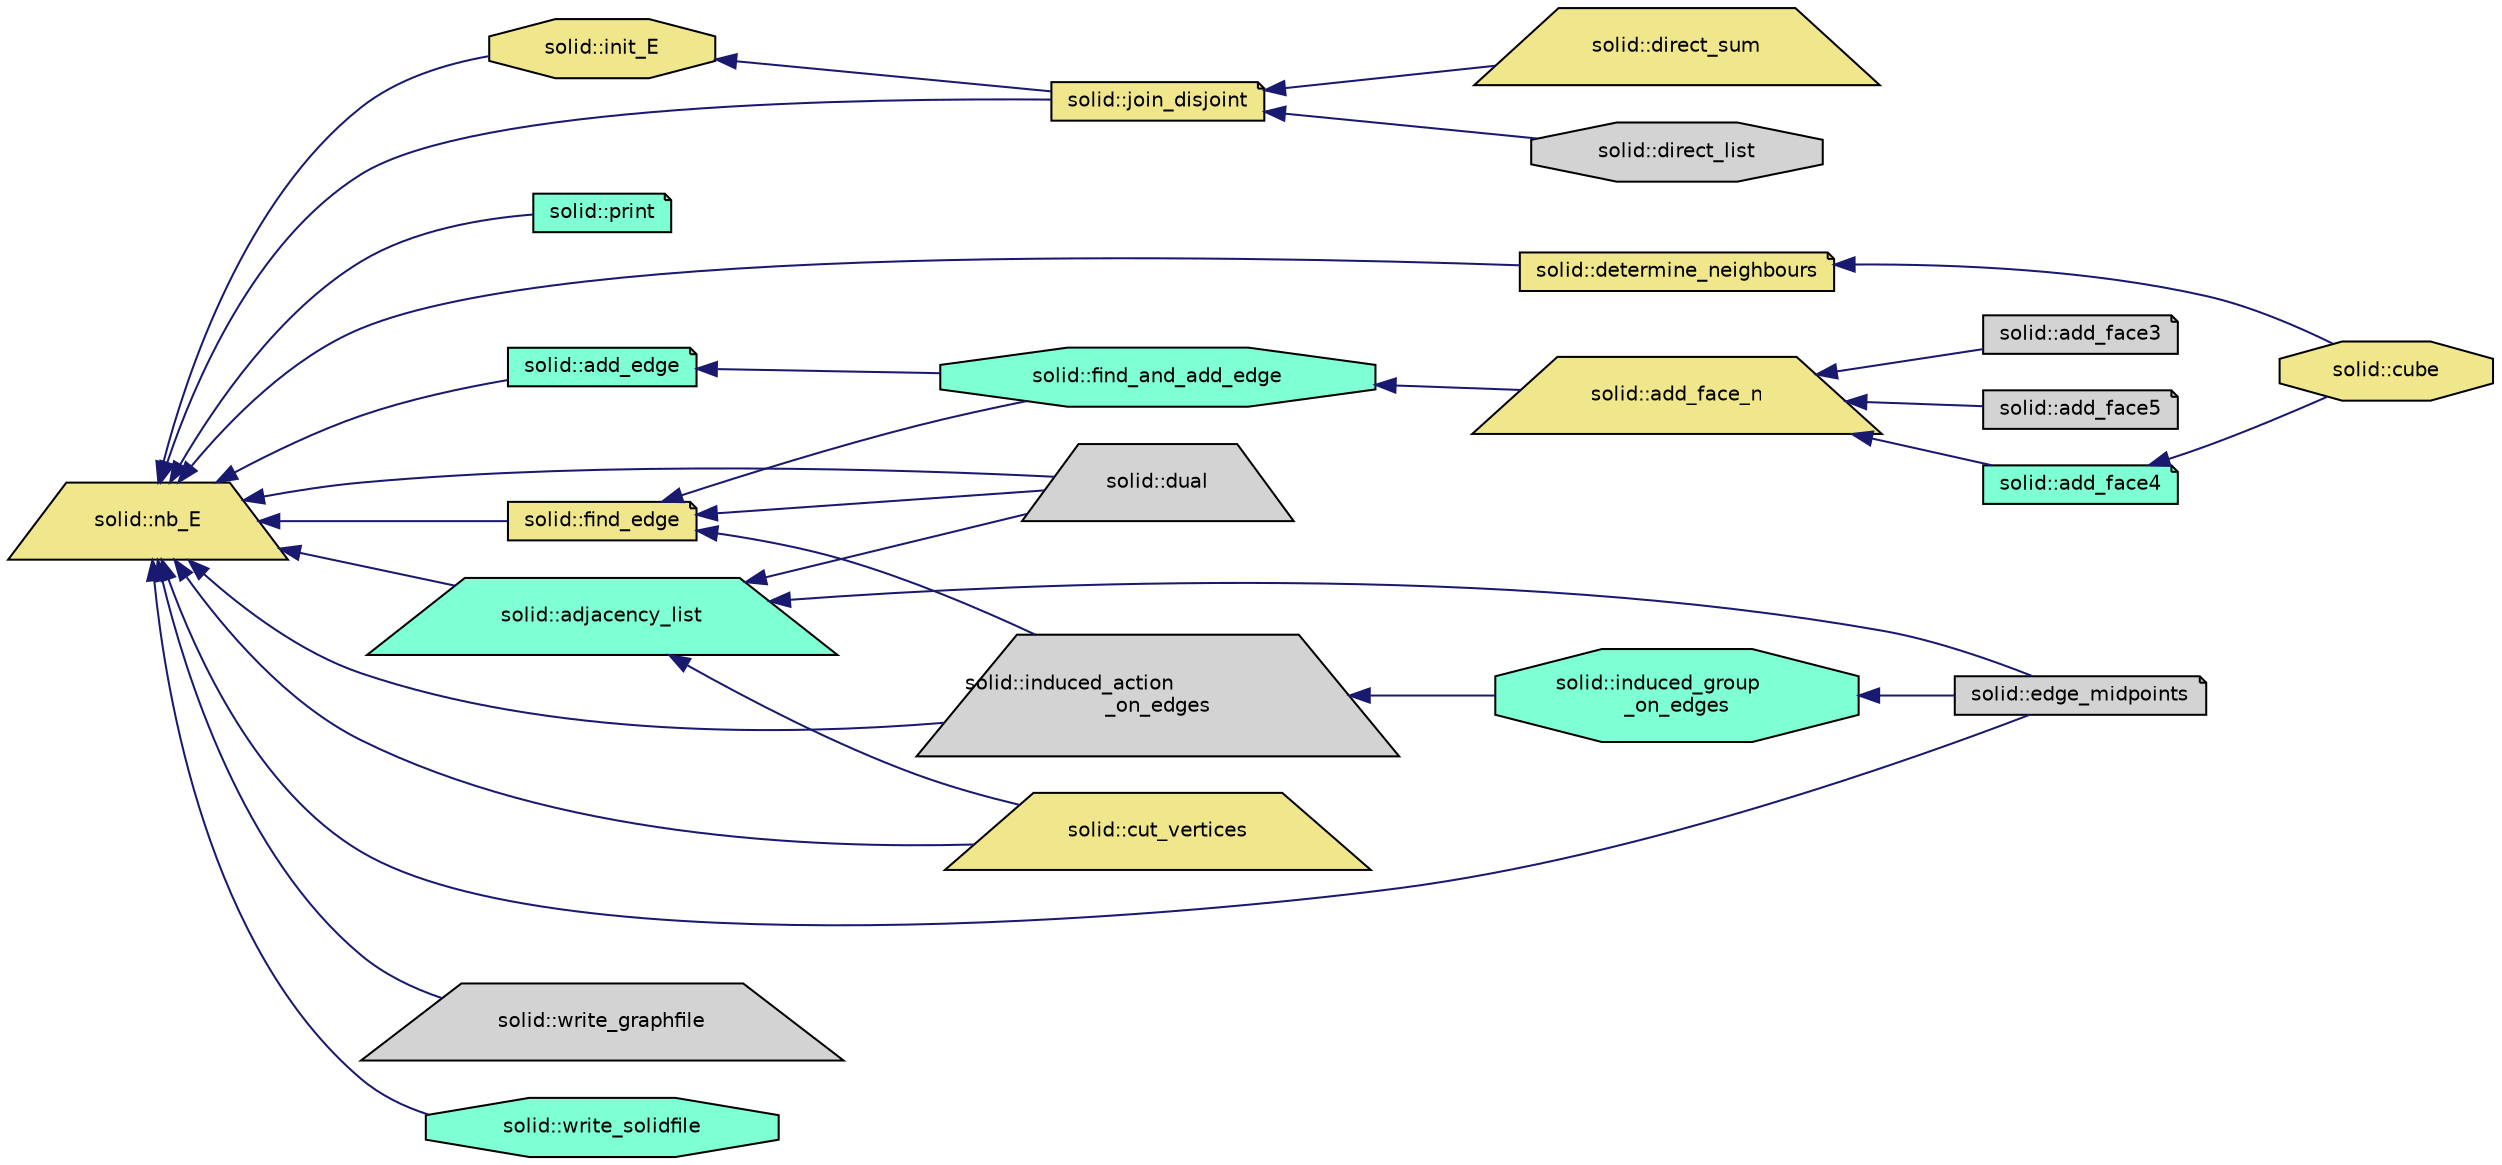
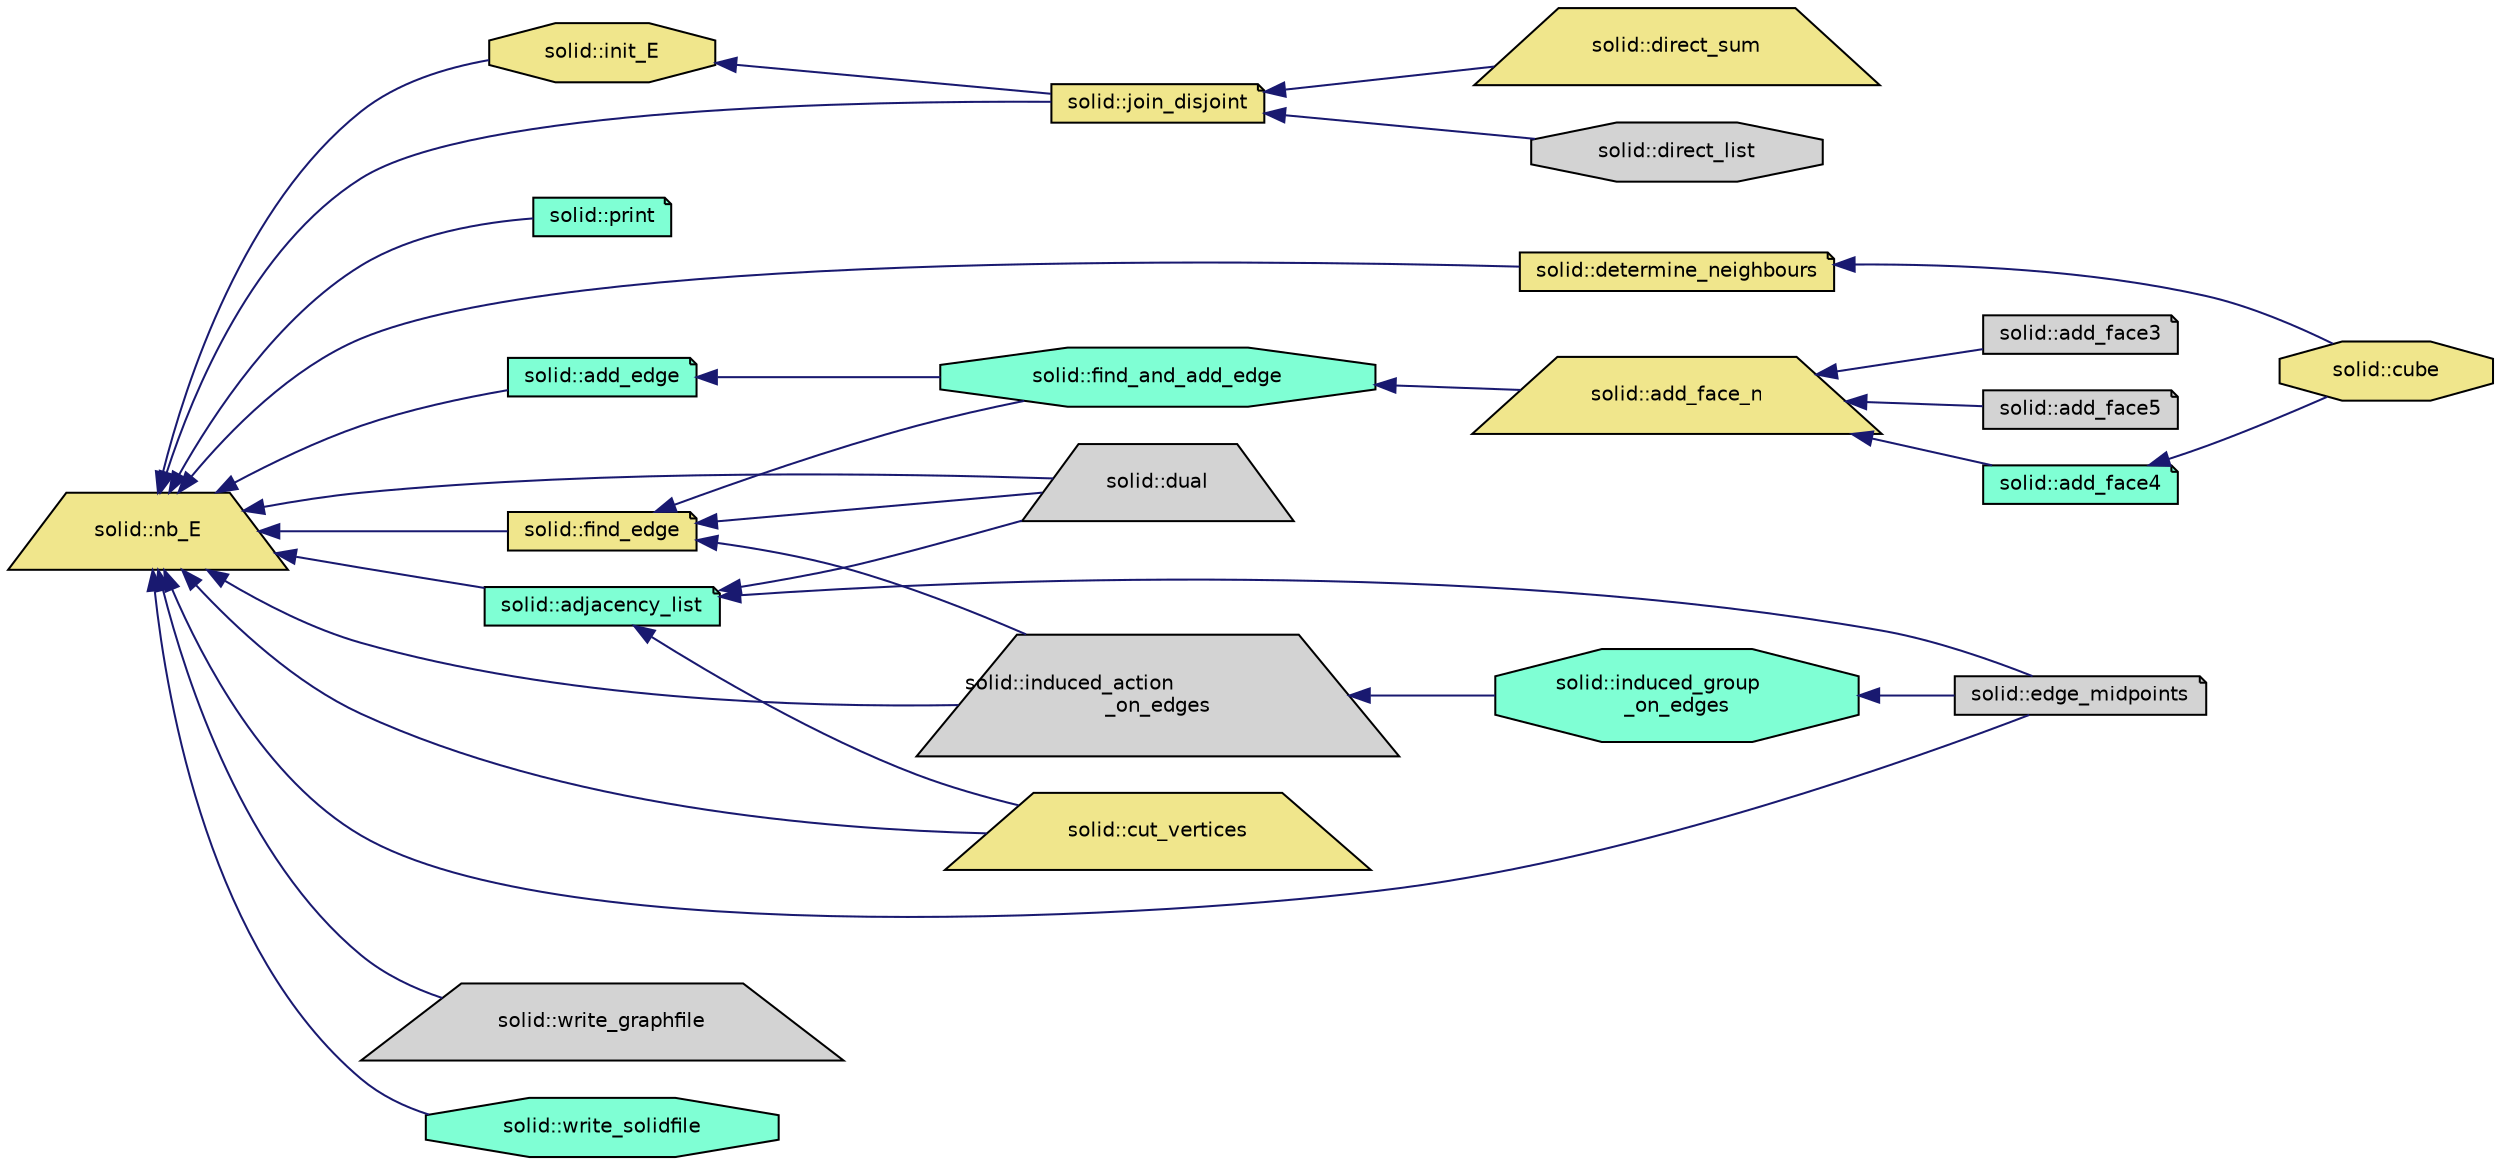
(602, 616) -> (602, 606)
